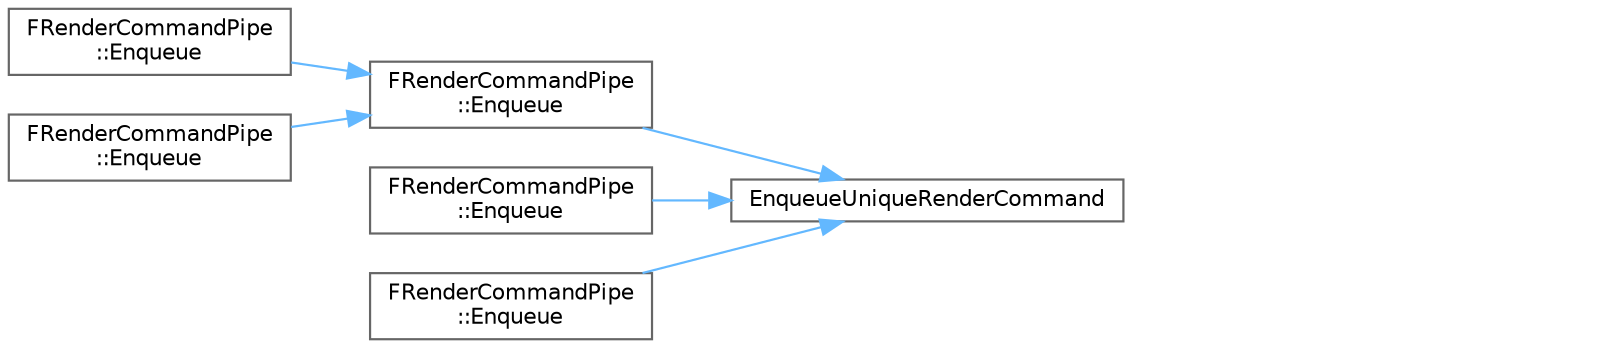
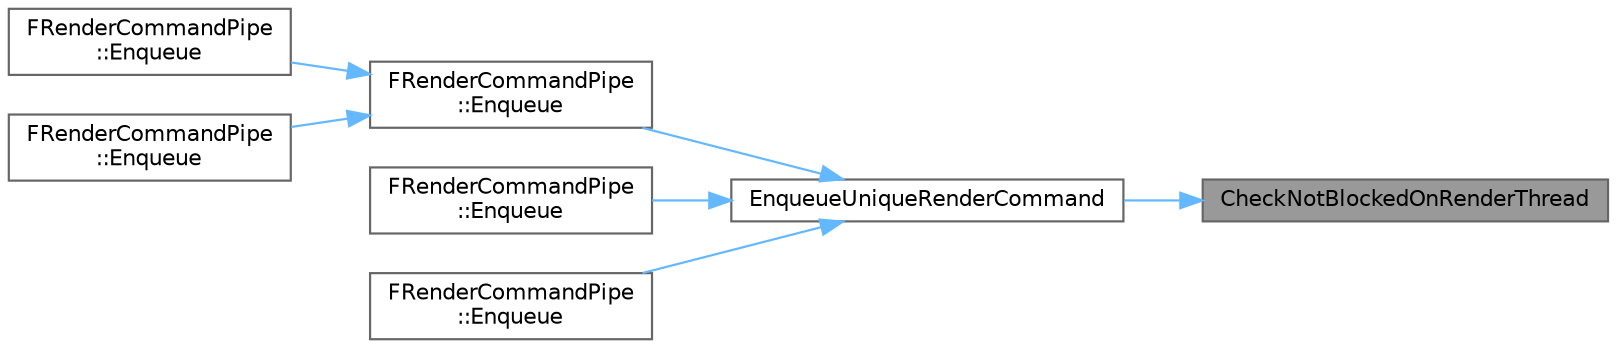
none -> (1405, 200)
